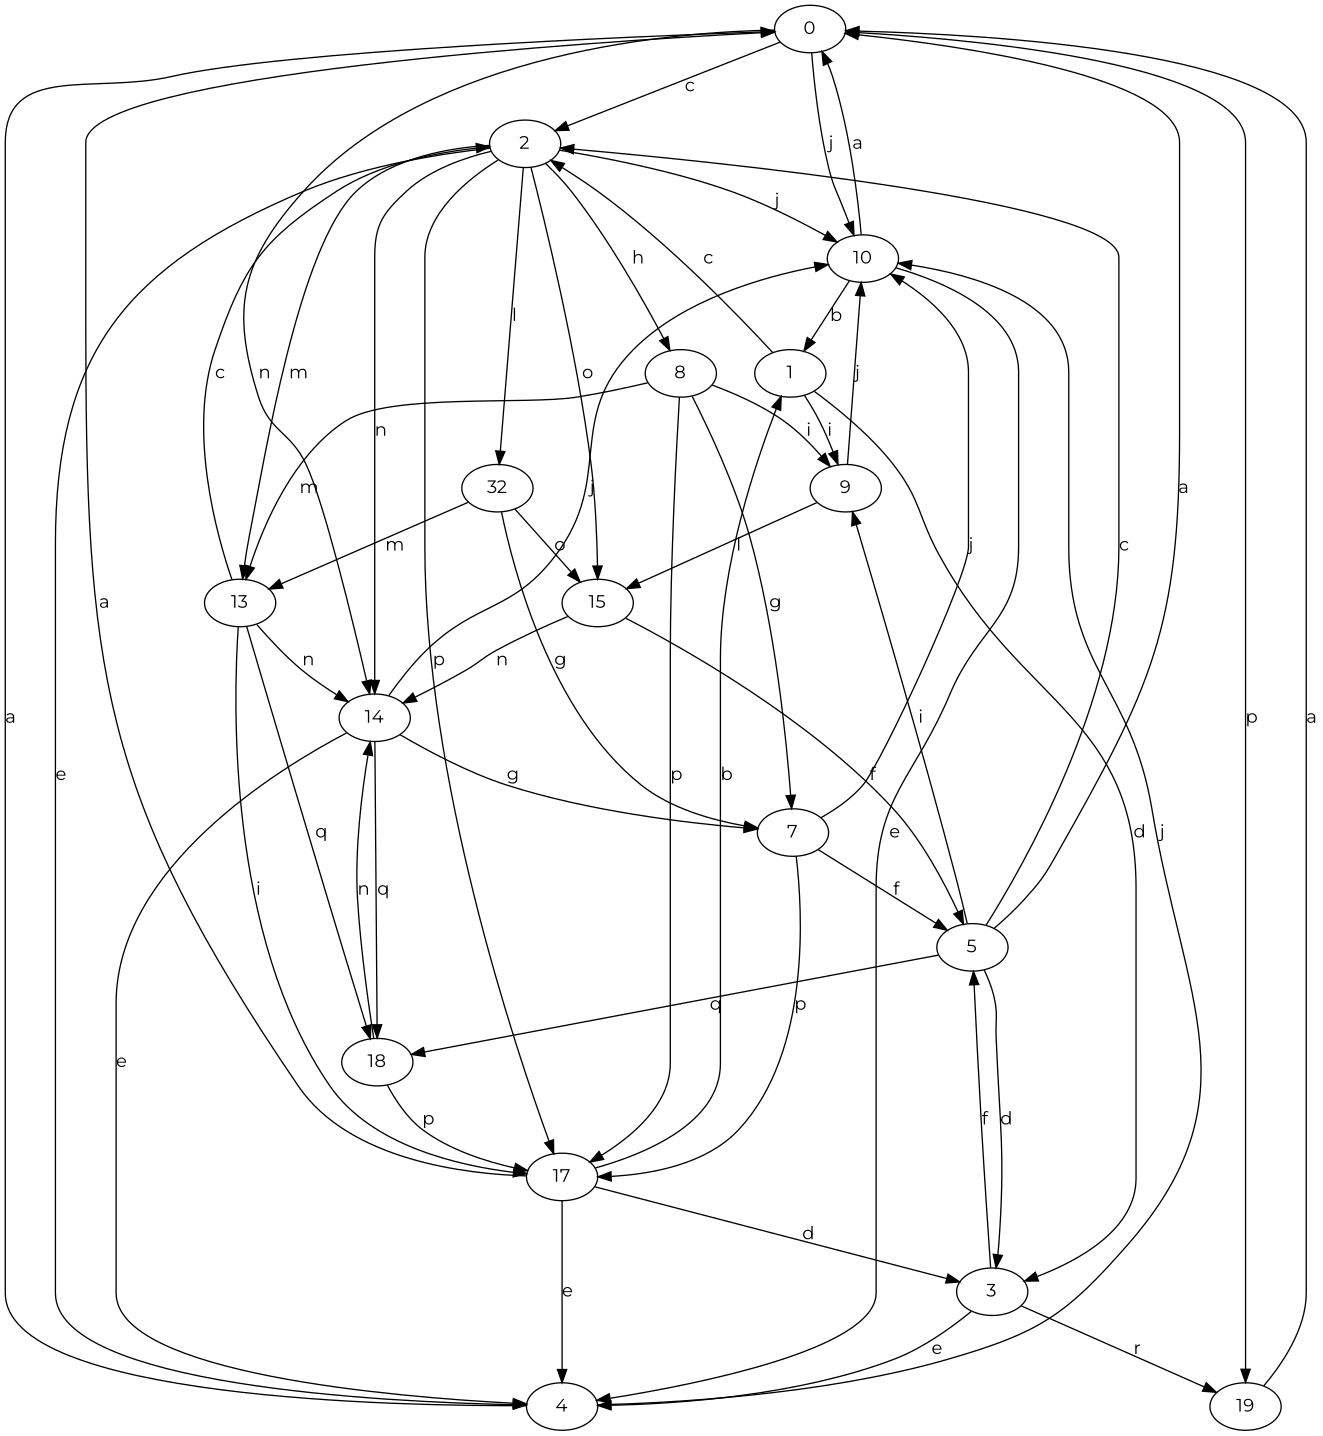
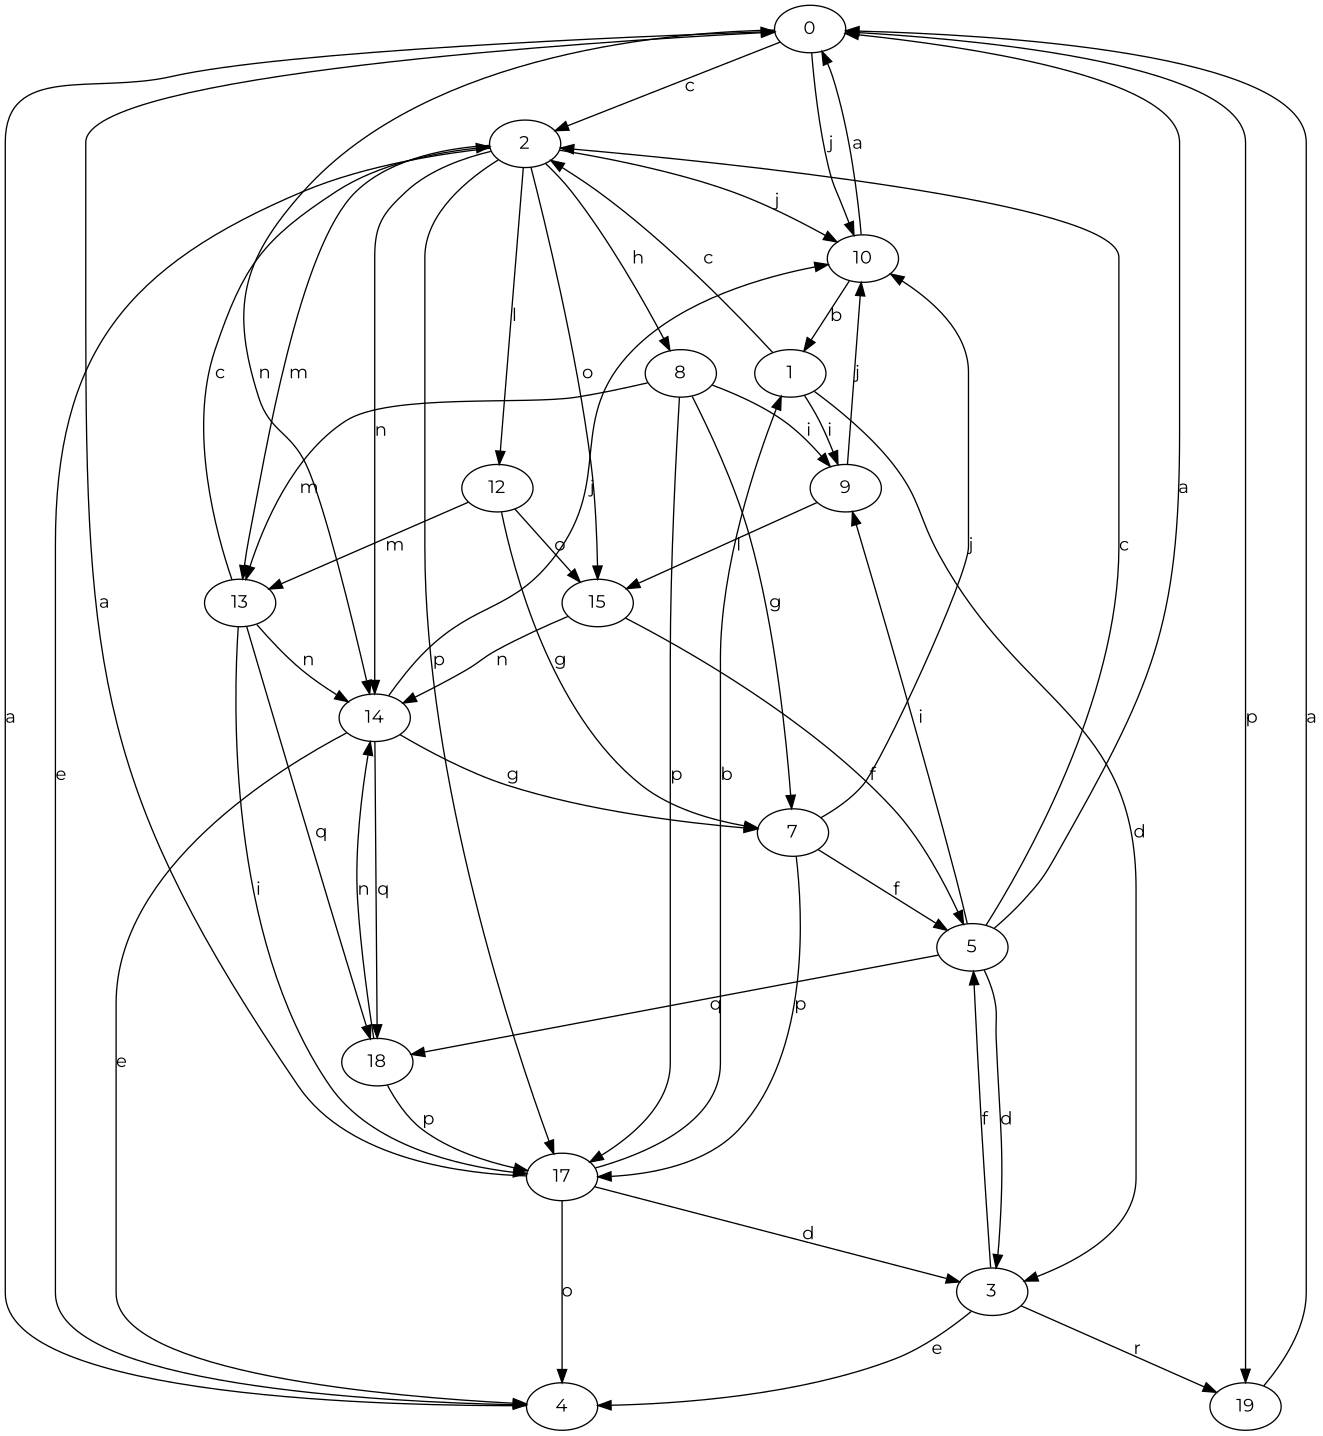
(497, 488) -> (497, 488)
(881, 842) -> none
(1192, 991) -> none
(568, 1292) -> (568, 1292)
